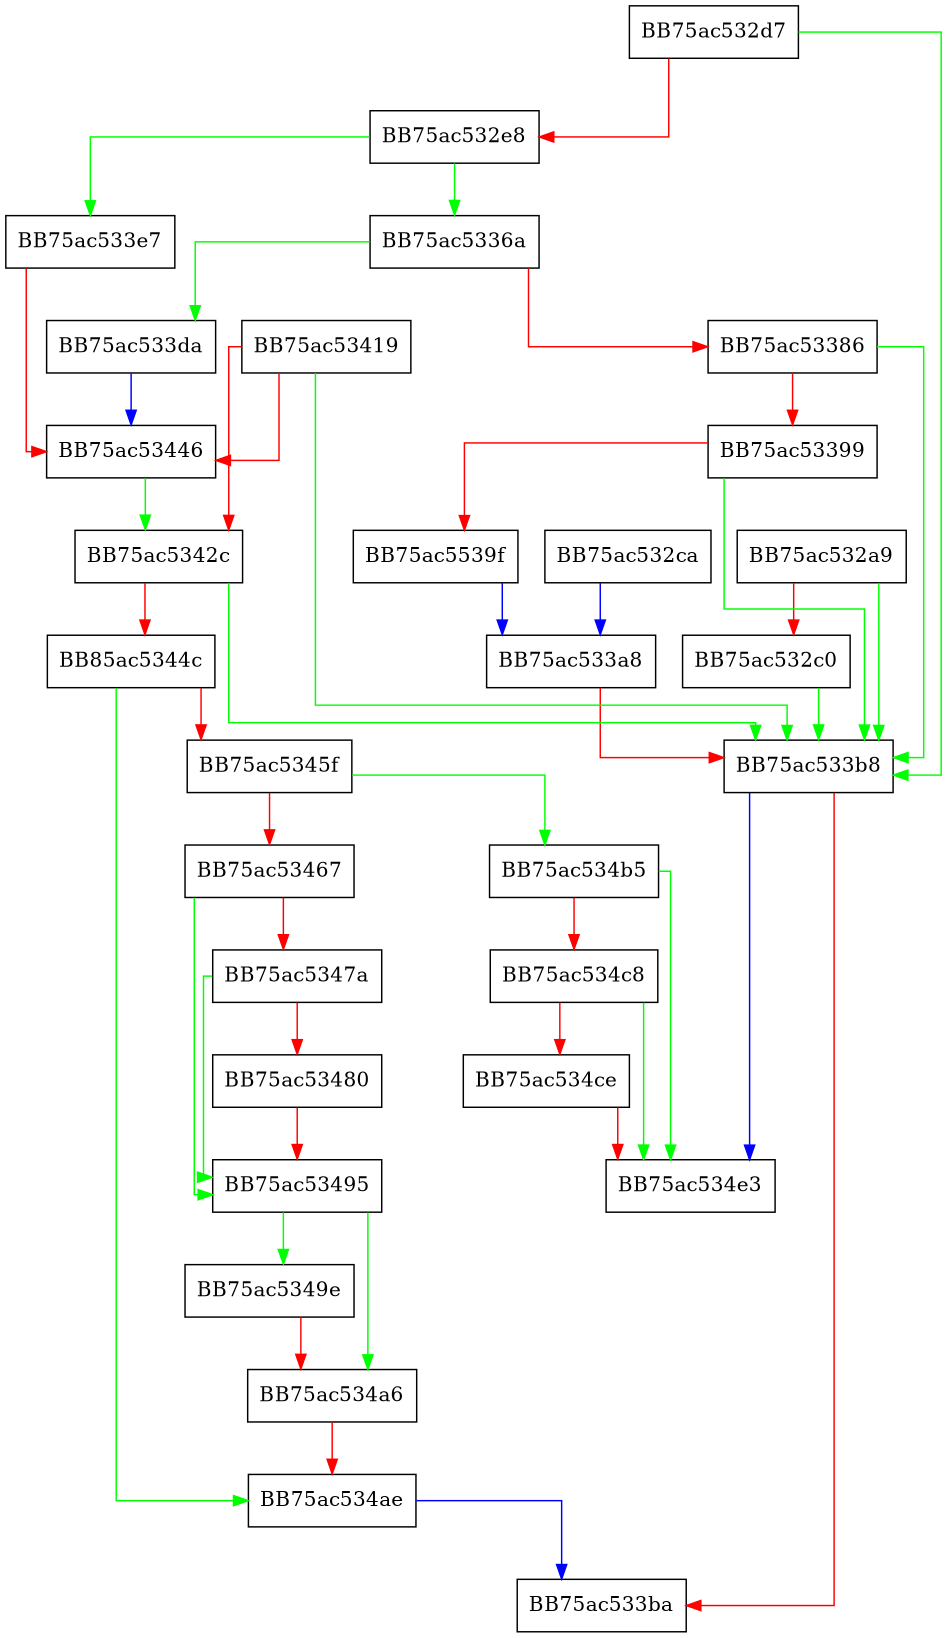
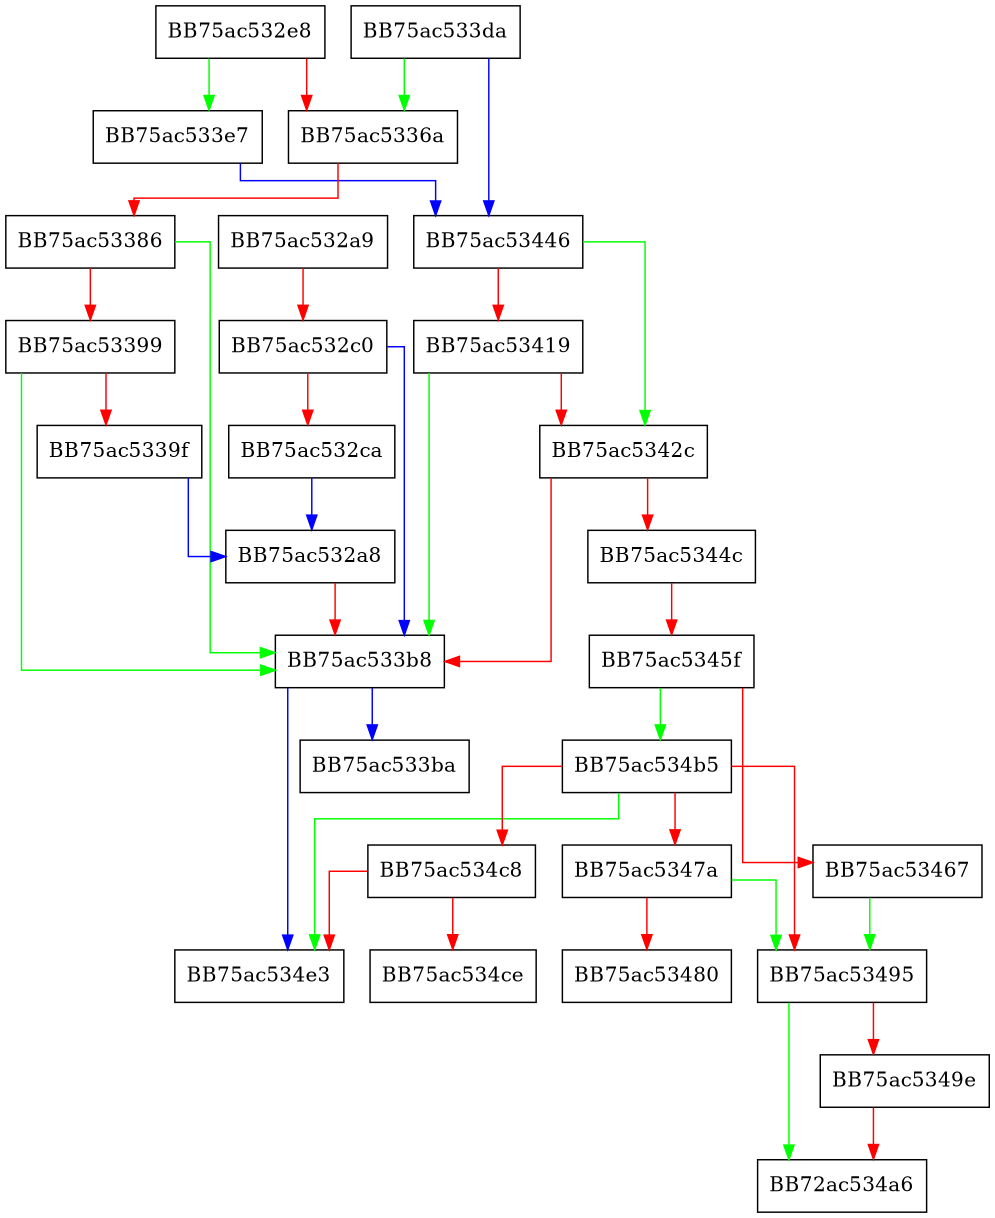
(714, 32) -> none
(455, 182) -> (307, 77)
(251, 242) -> (404, 77)
(26, 363) -> (328, 181)
none -> (308, 392)
(279, 441) -> (498, 287)
(436, 557) -> (119, 452)
(879, 654) -> none
(131, 661) -> (672, 557)
(571, 661) -> (310, 557)
(819, 706) -> (404, 475)
(424, 723) -> (551, 616)
(283, 916) -> (675, 811)
(644, 1074) -> (329, 884)
(297, 1126) -> (795, 819)
(618, 1126) -> none
(283, 1231) -> (873, 1021)
(834, 1266) -> (372, 706)
(332, 1396) -> (842, 1186)
(332, 1501) -> none
